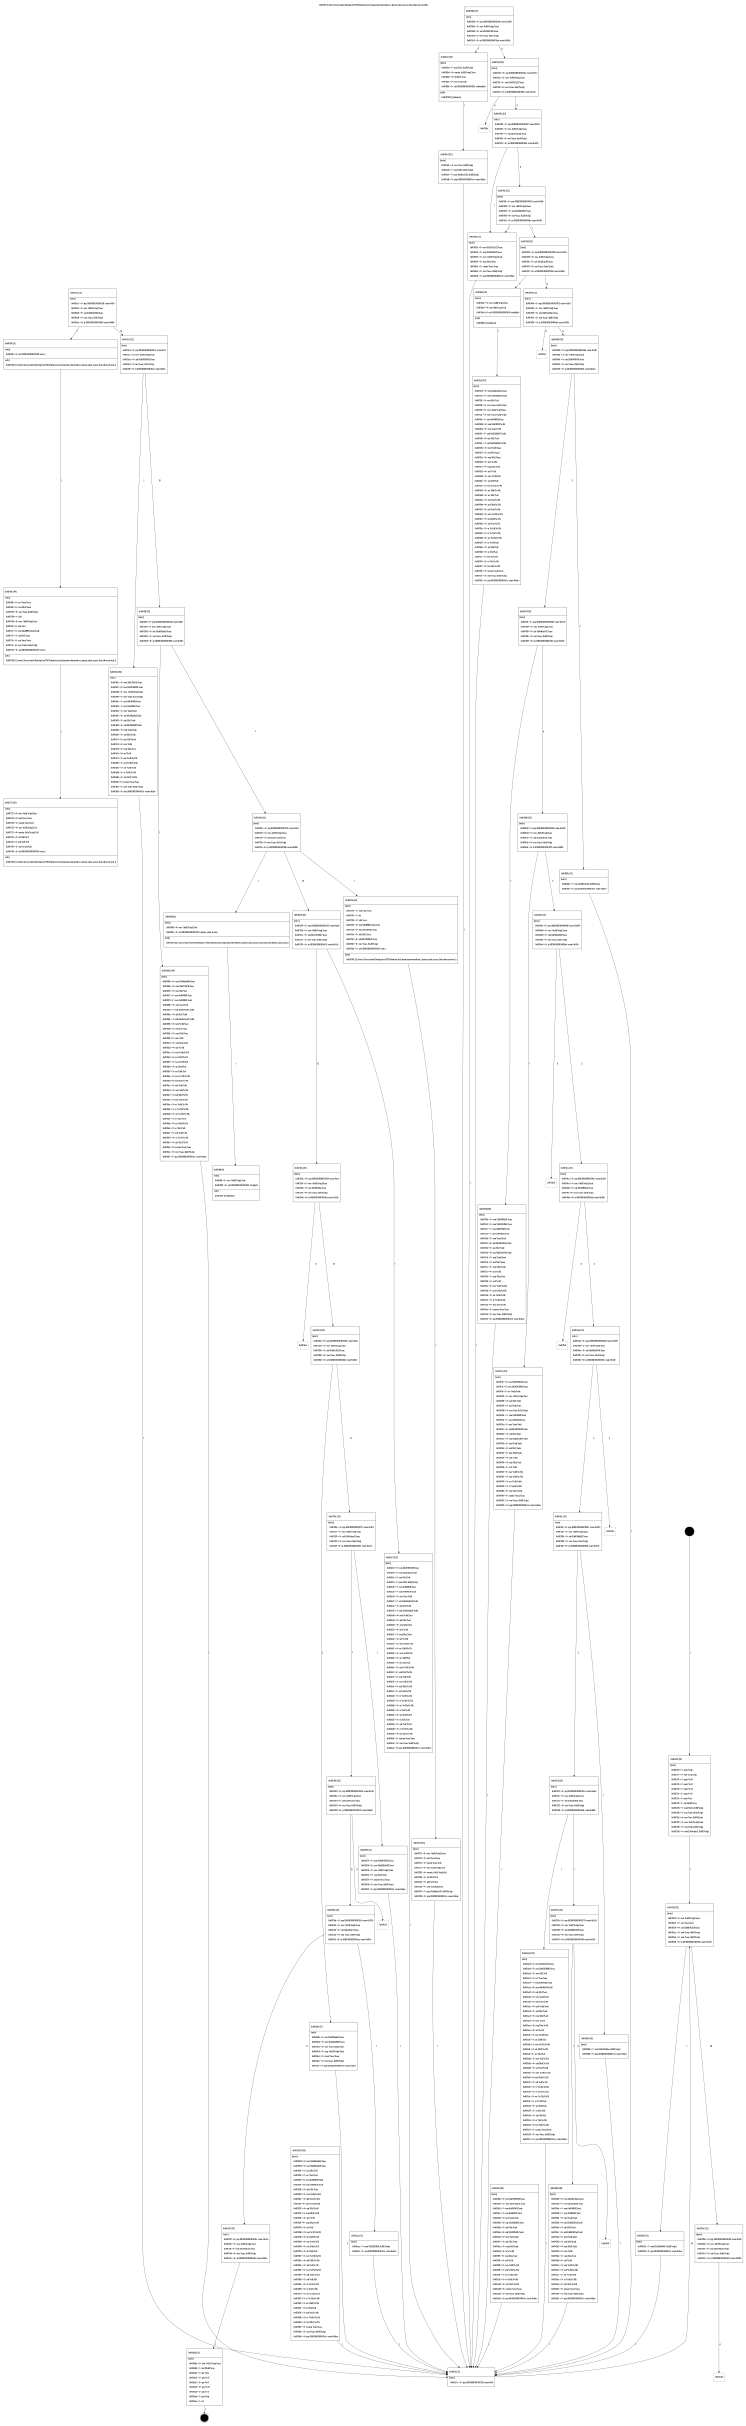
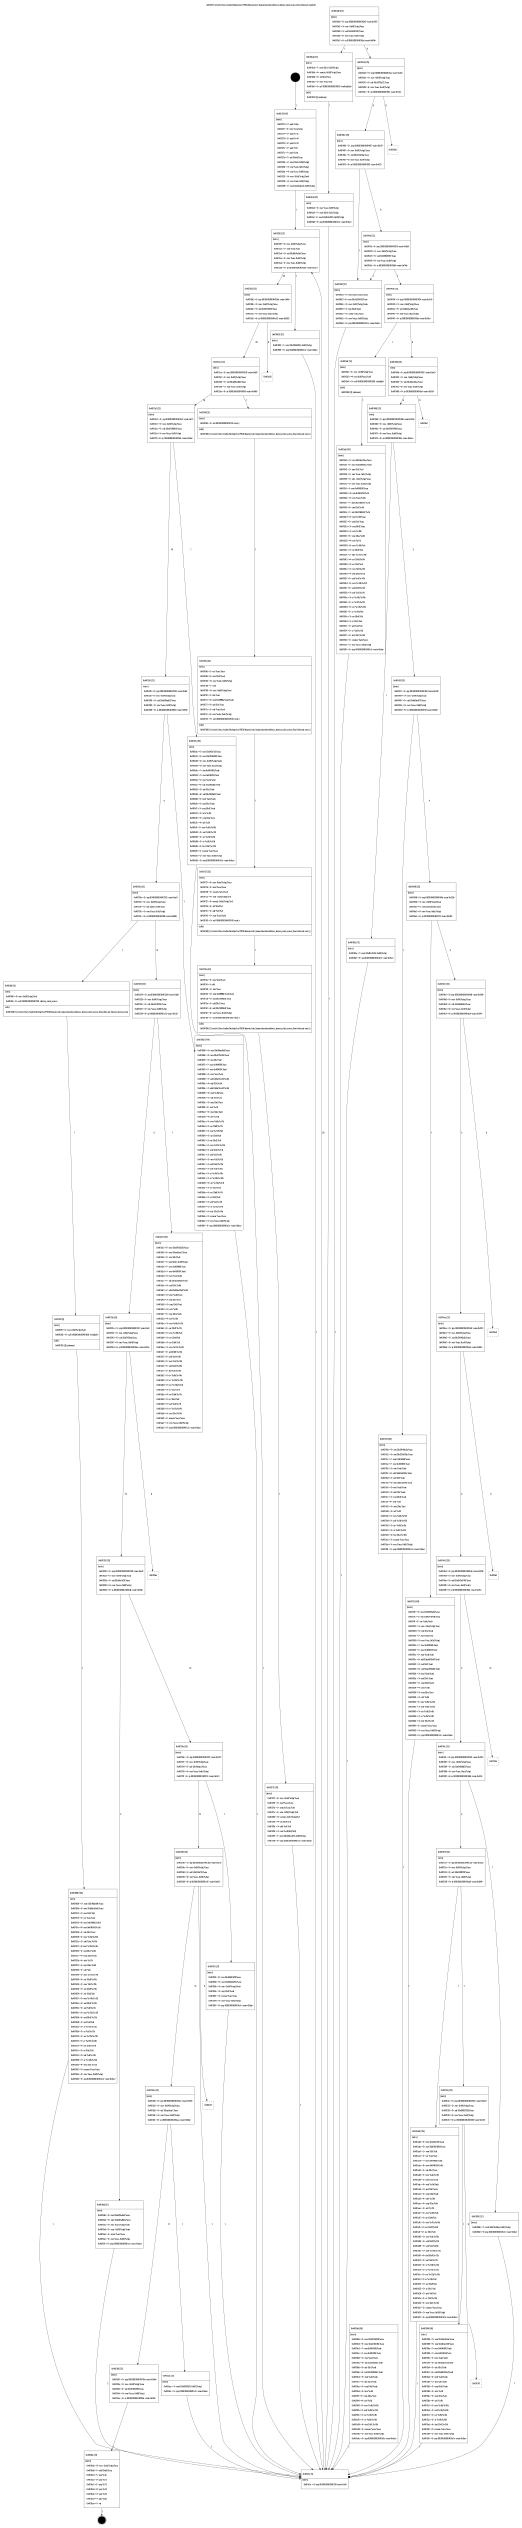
none -> (252, 340)
(328, 873) -> (255, 949)
none -> (82, 1619)
(409, 2066) -> (205, 2207)
